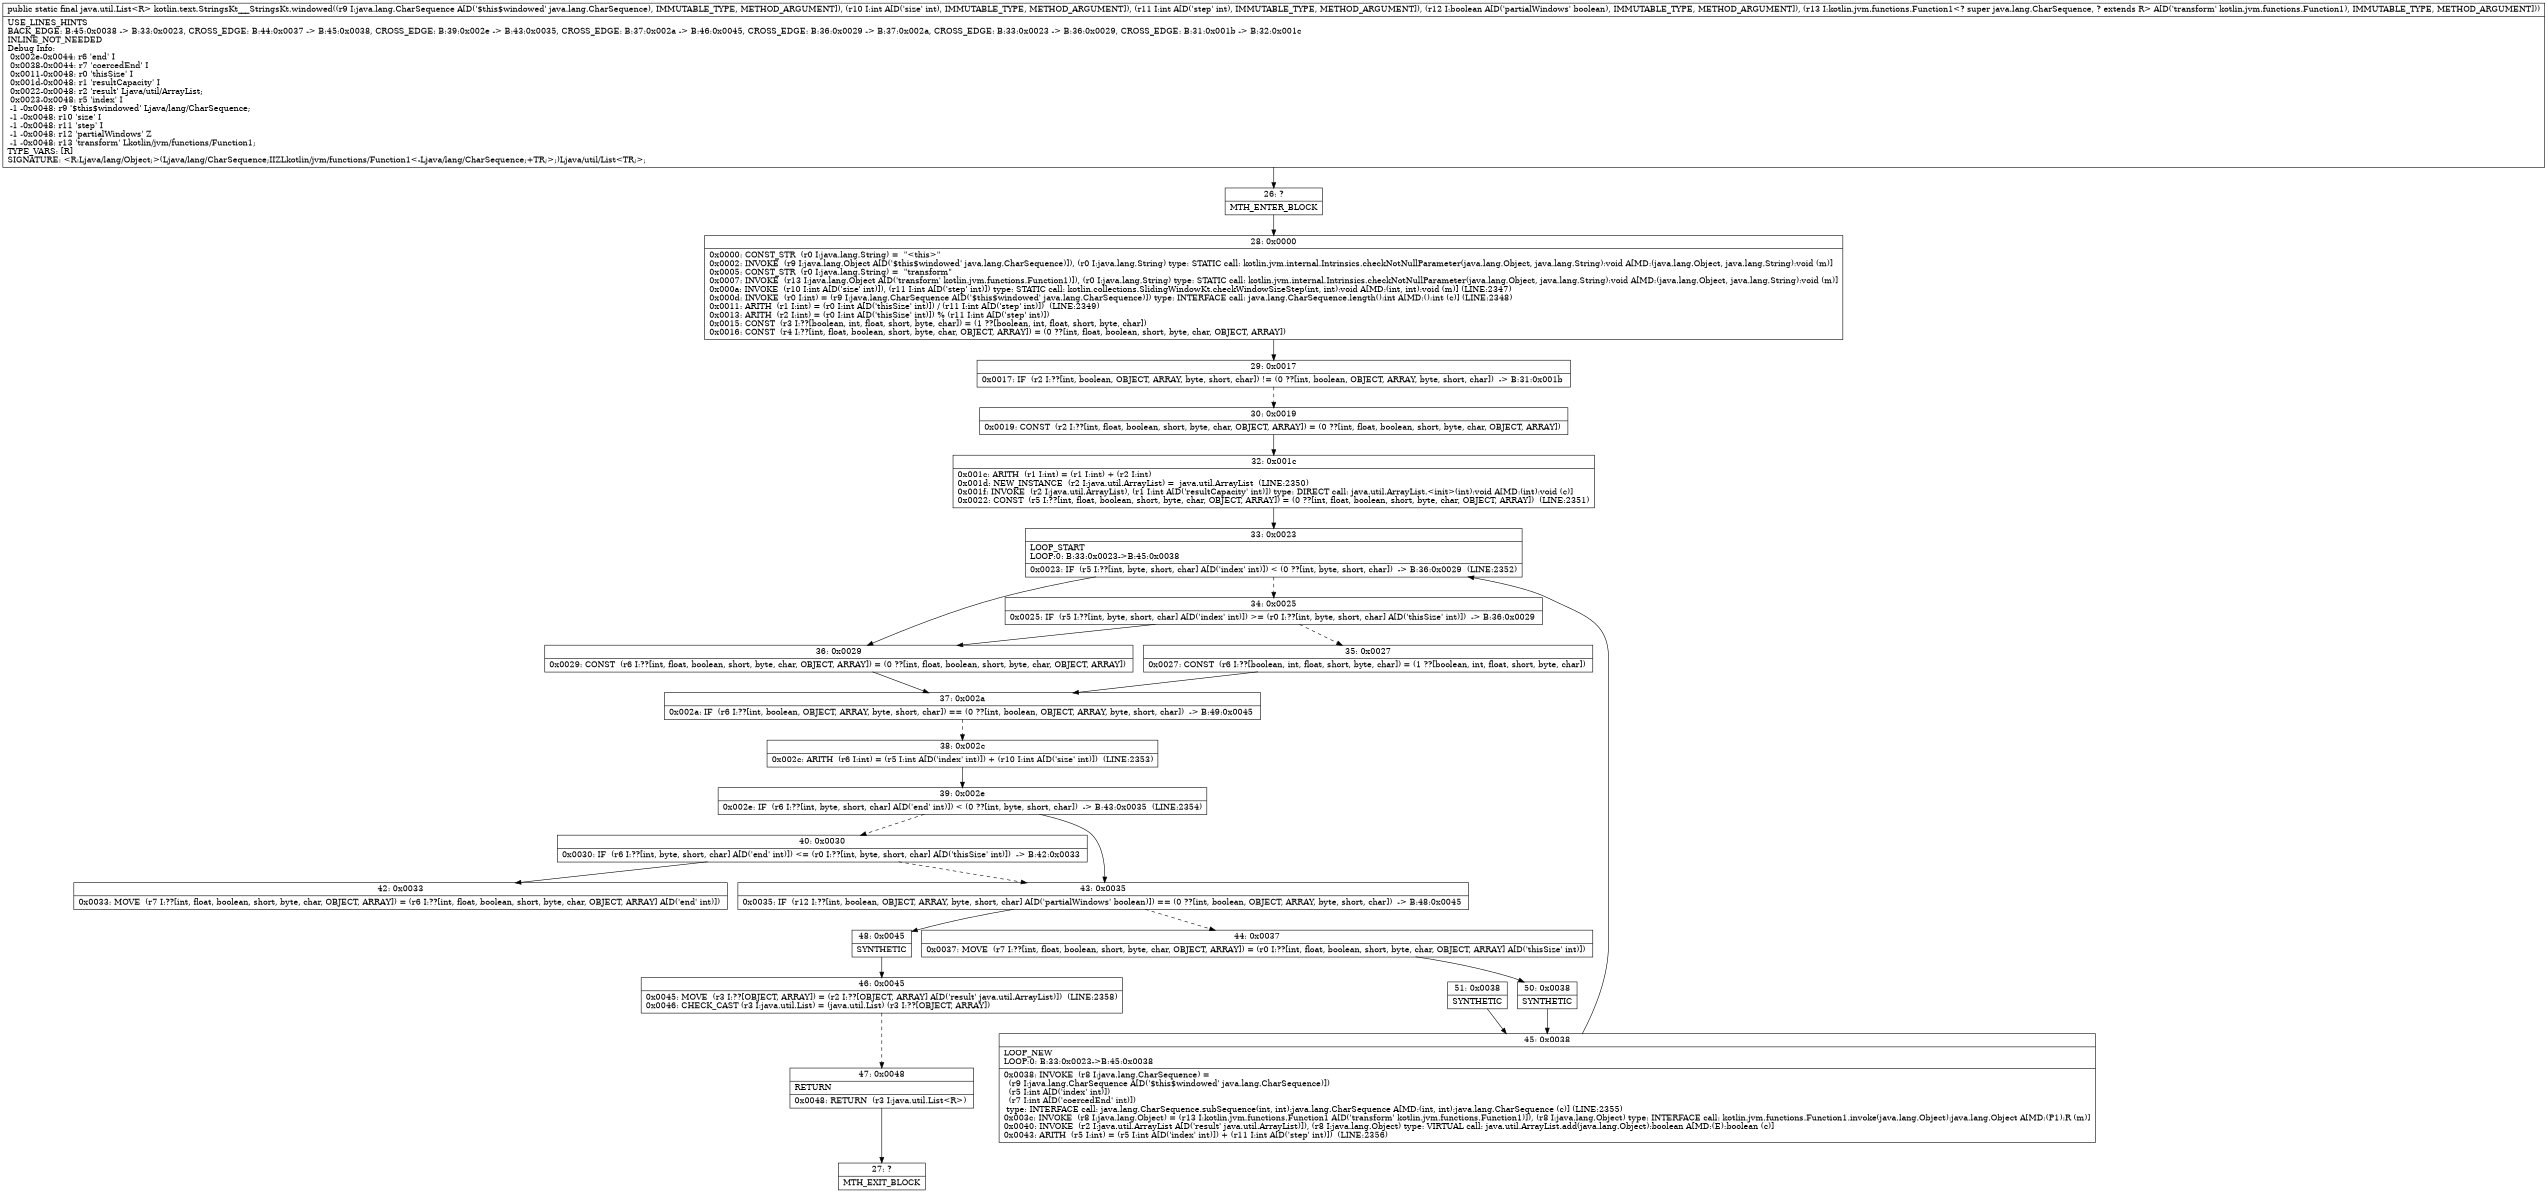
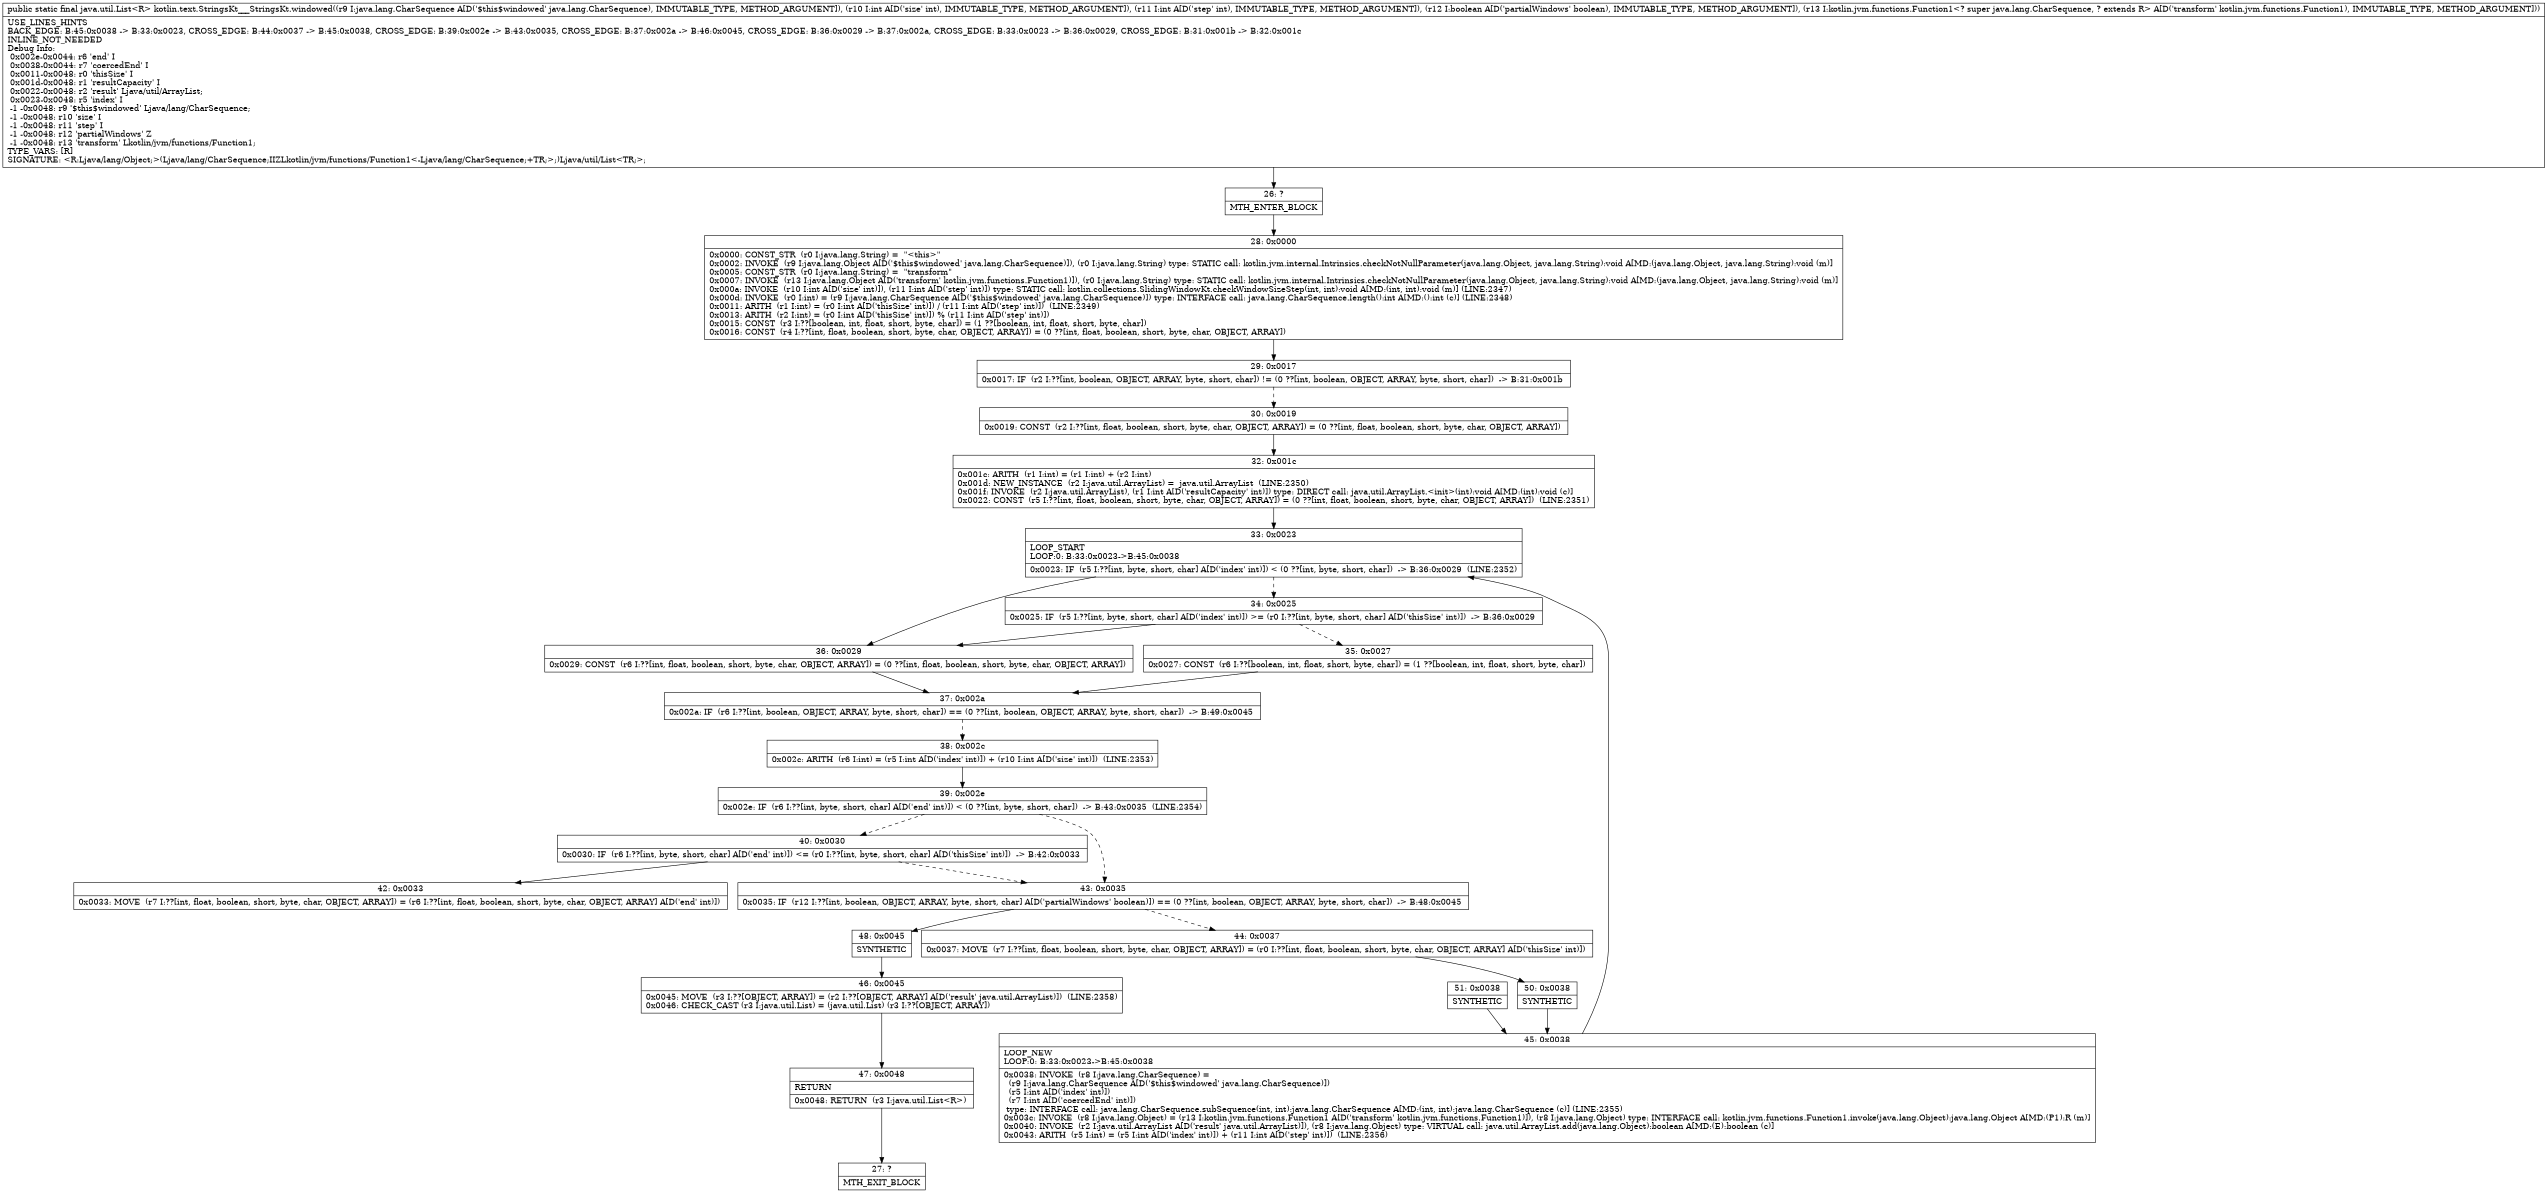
(1087, 831) -> (1087, 831)
(882, 1038) -> (882, 1038)
